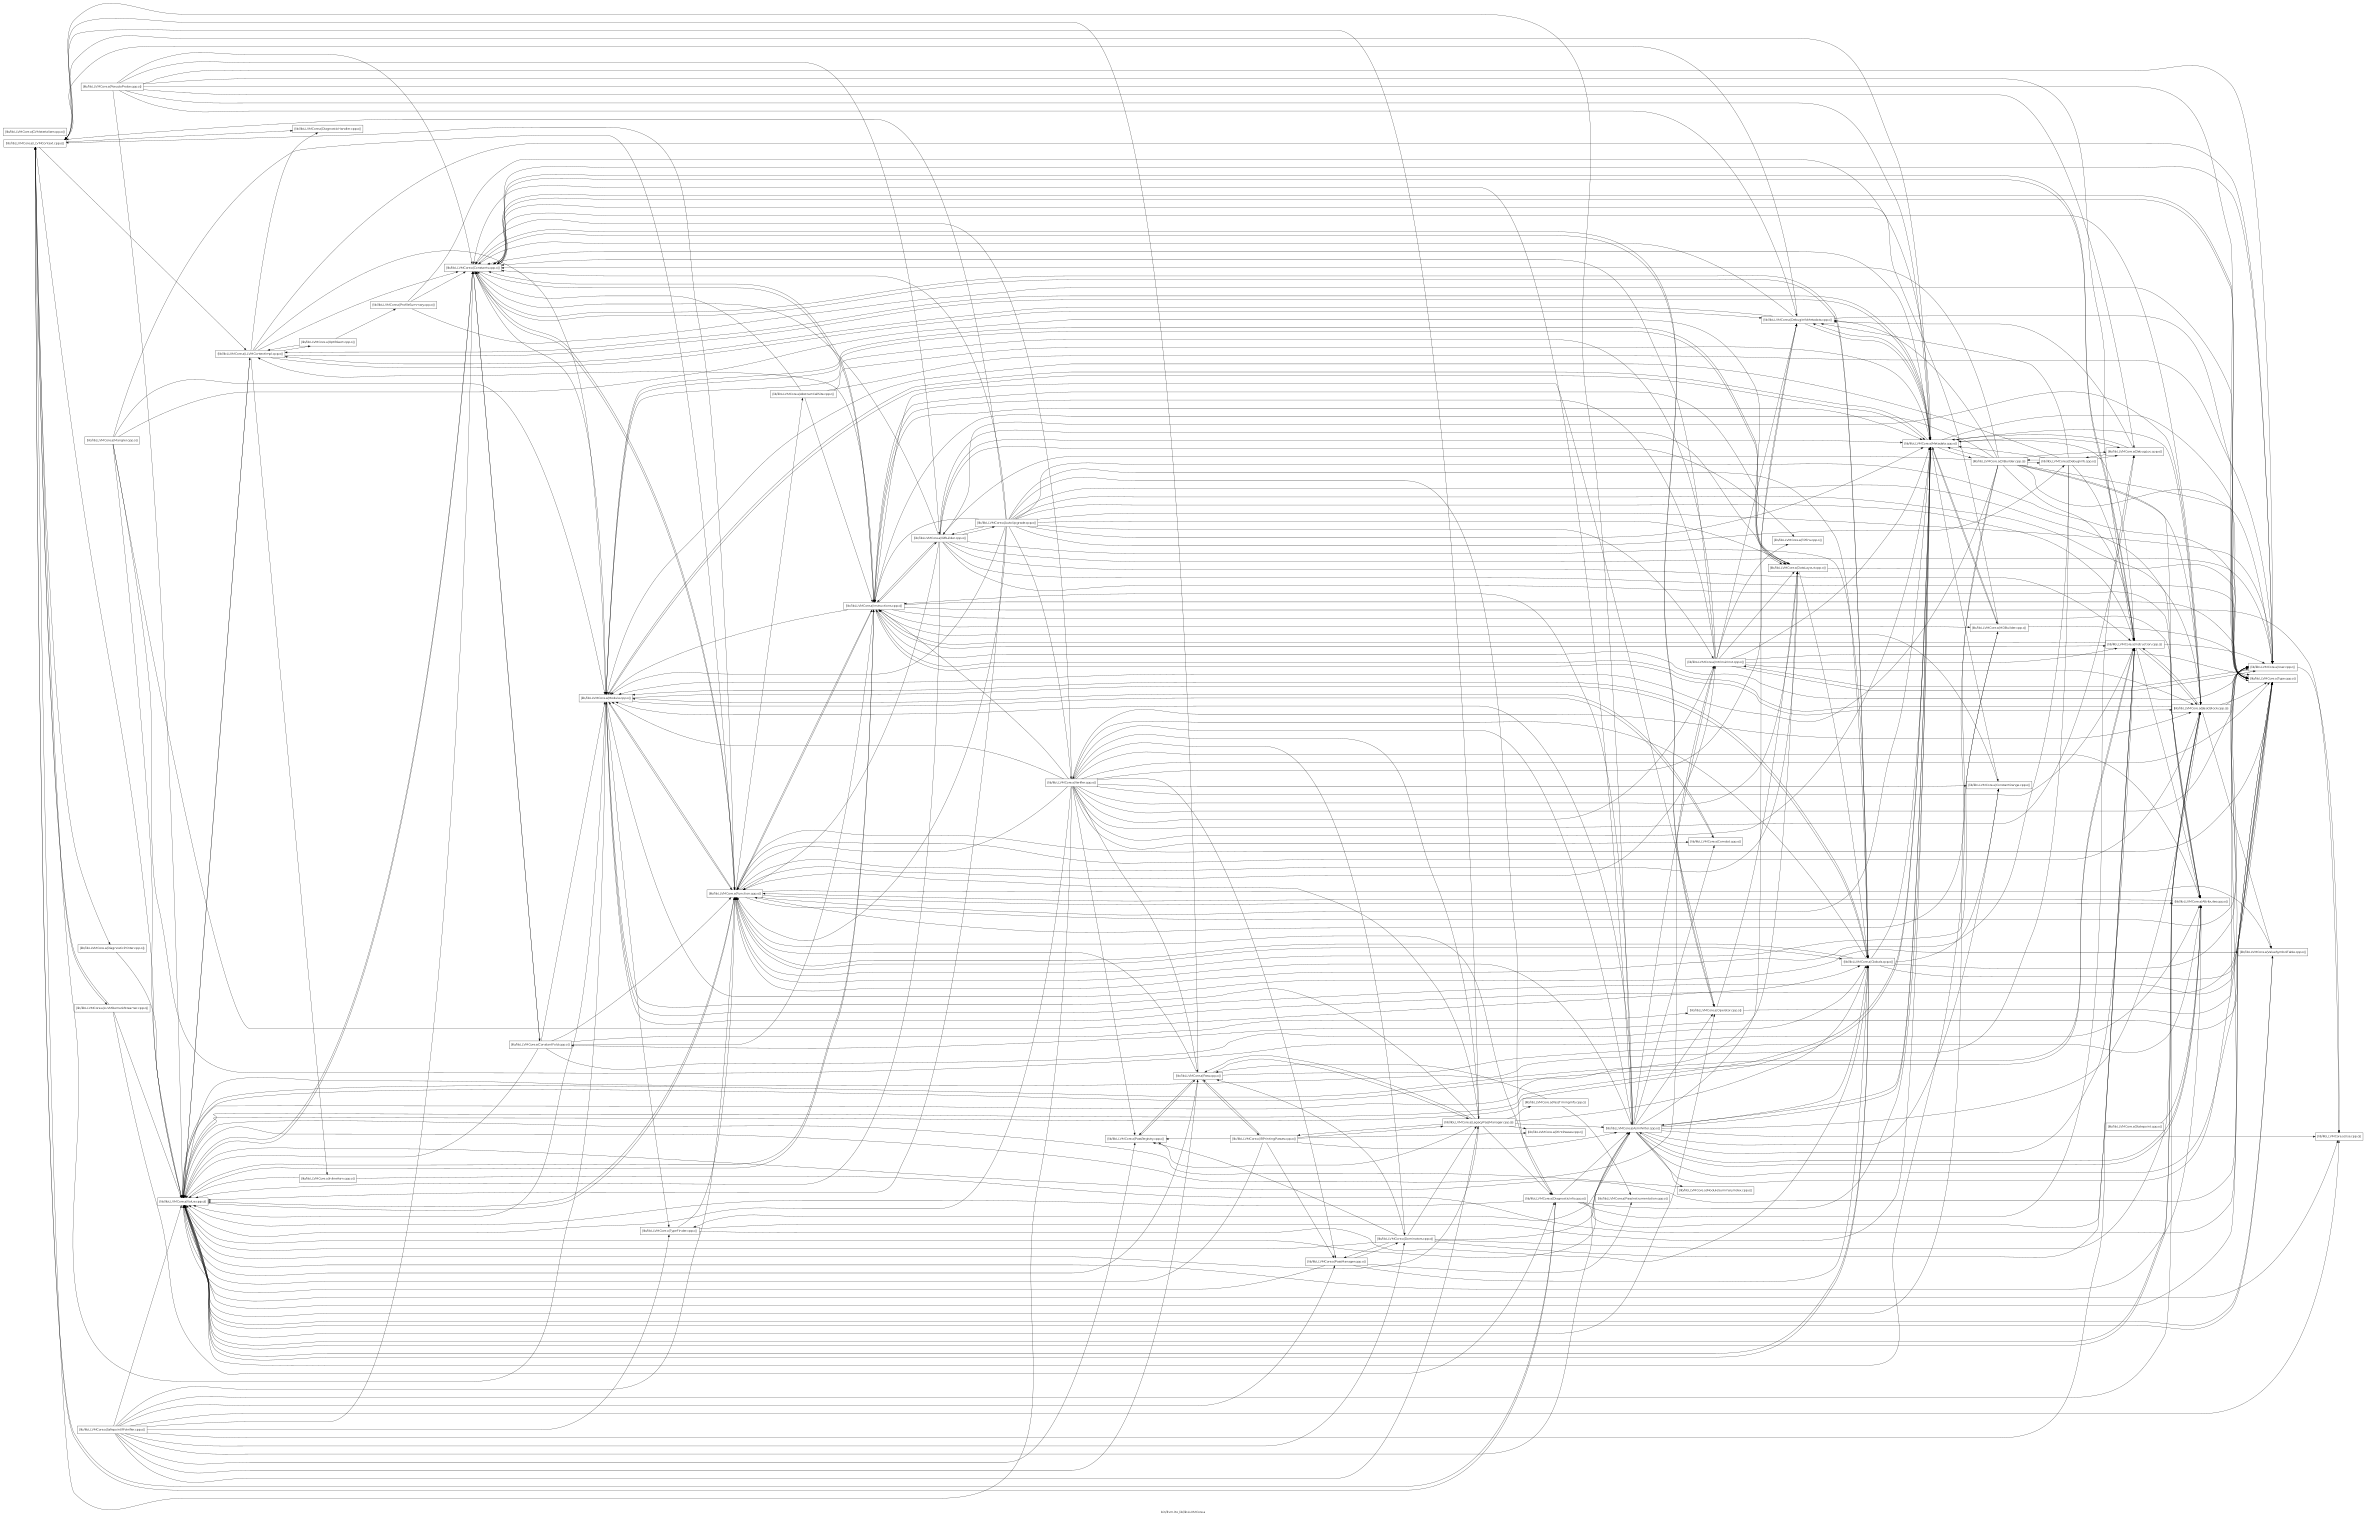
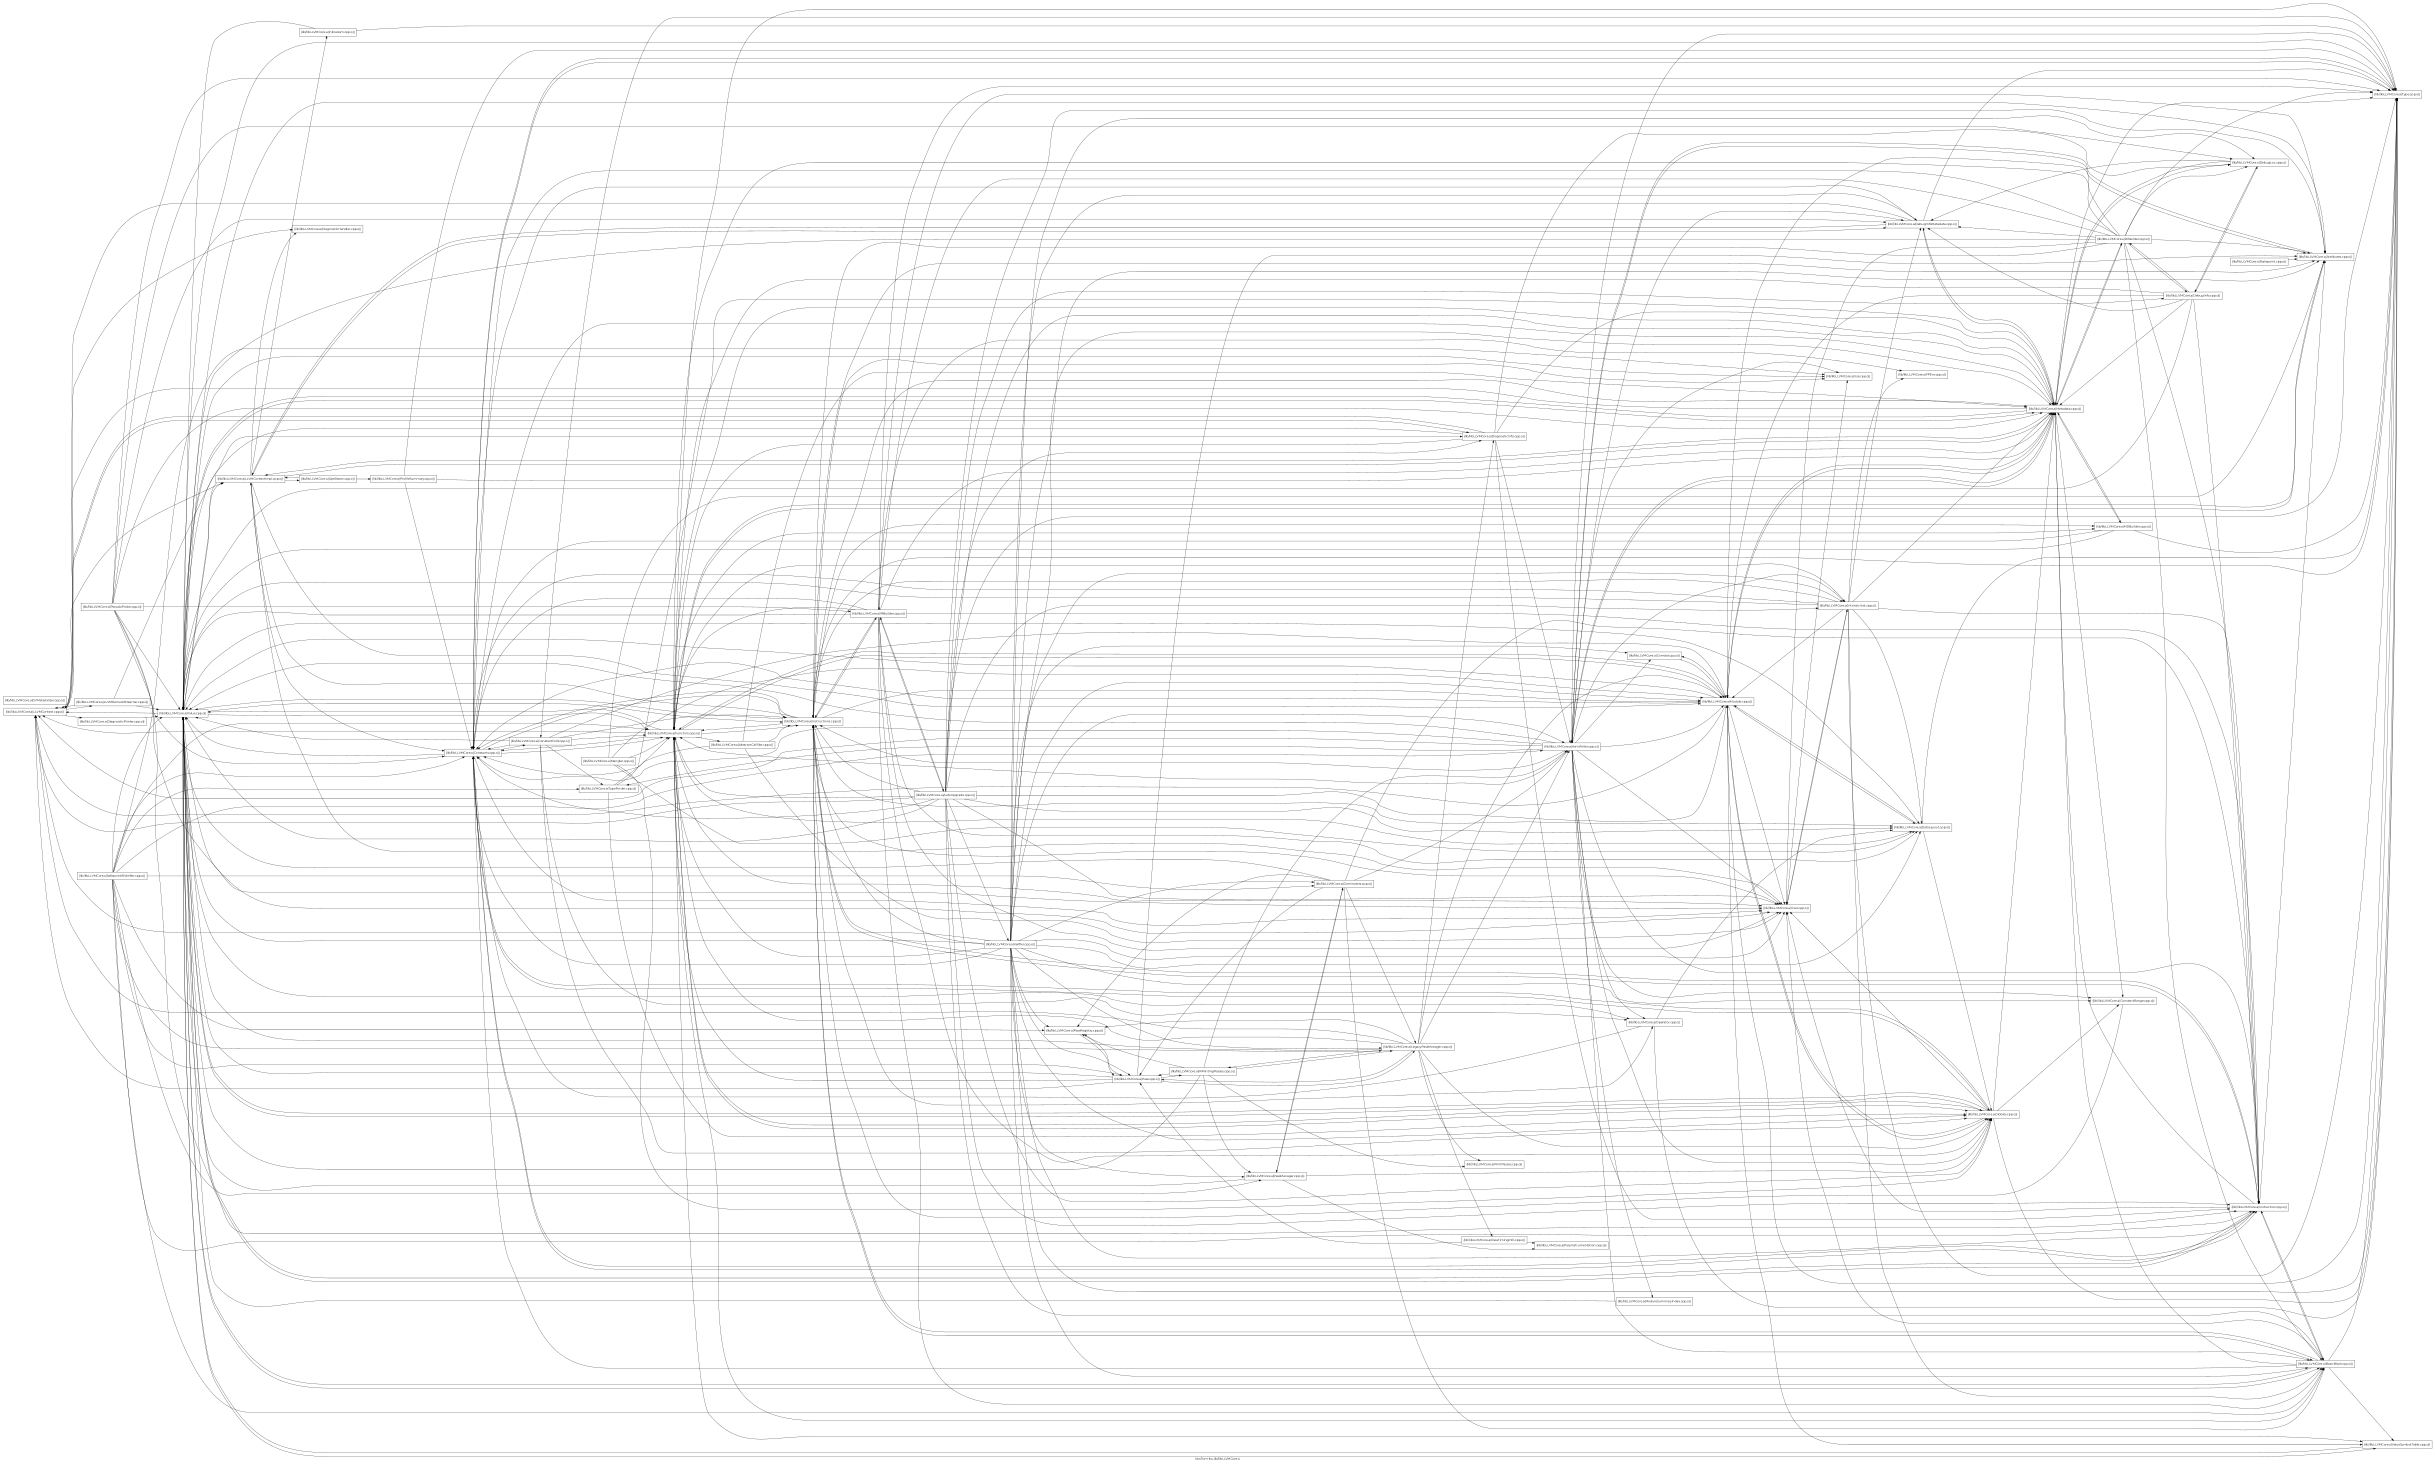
(1436, 236) -> none
(1504, 722) -> (1431, 1135)
(149, 820) -> none
(369, 955) -> none
(633, 964) -> (574, 764)
